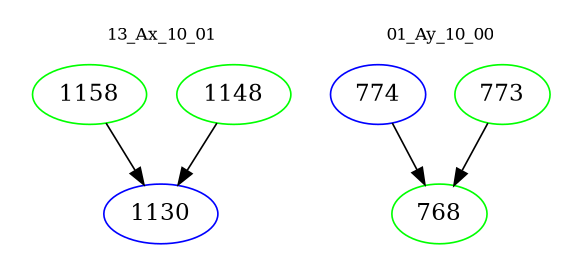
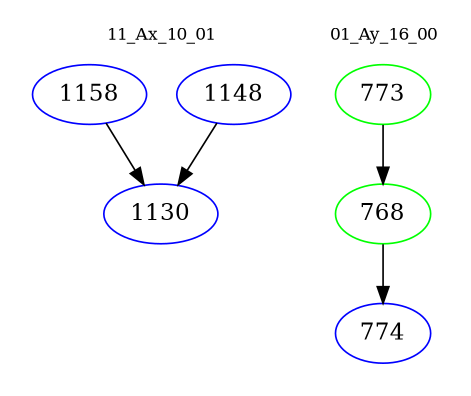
(162, 36) -> (162, 36)
(440, 36) -> (384, 36)
(90, 95) -> (90, 95)
(234, 95) -> (234, 95)
(405, 146) -> (383, 265)
